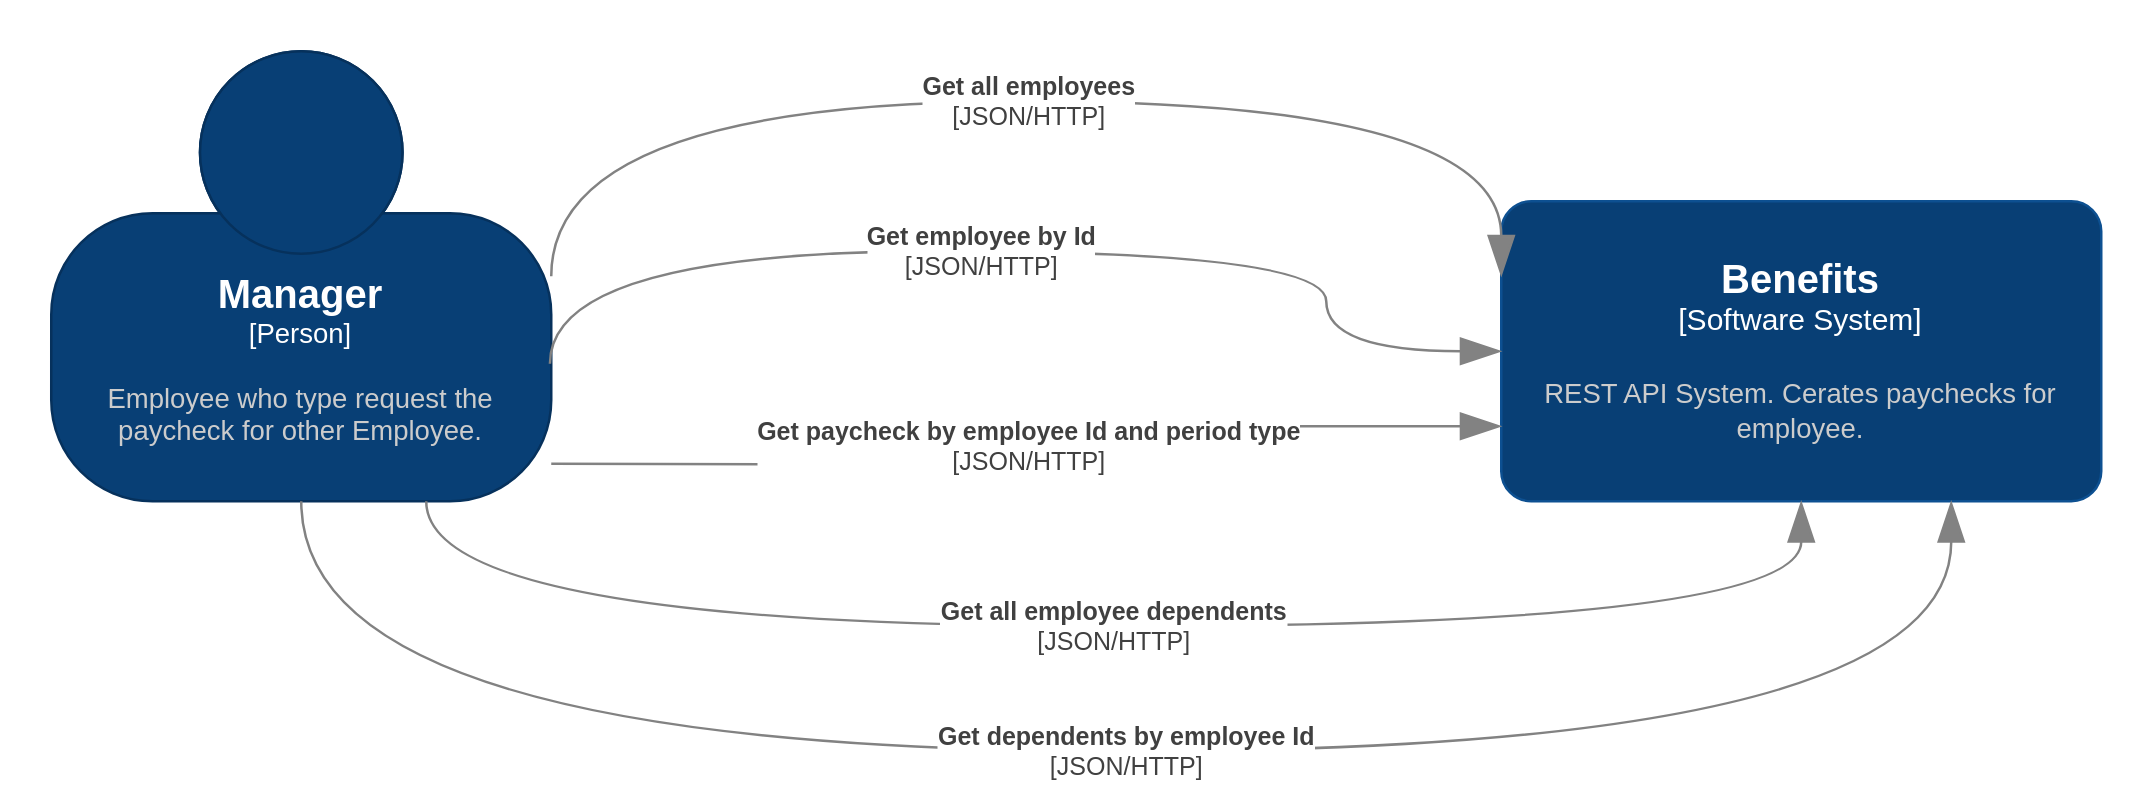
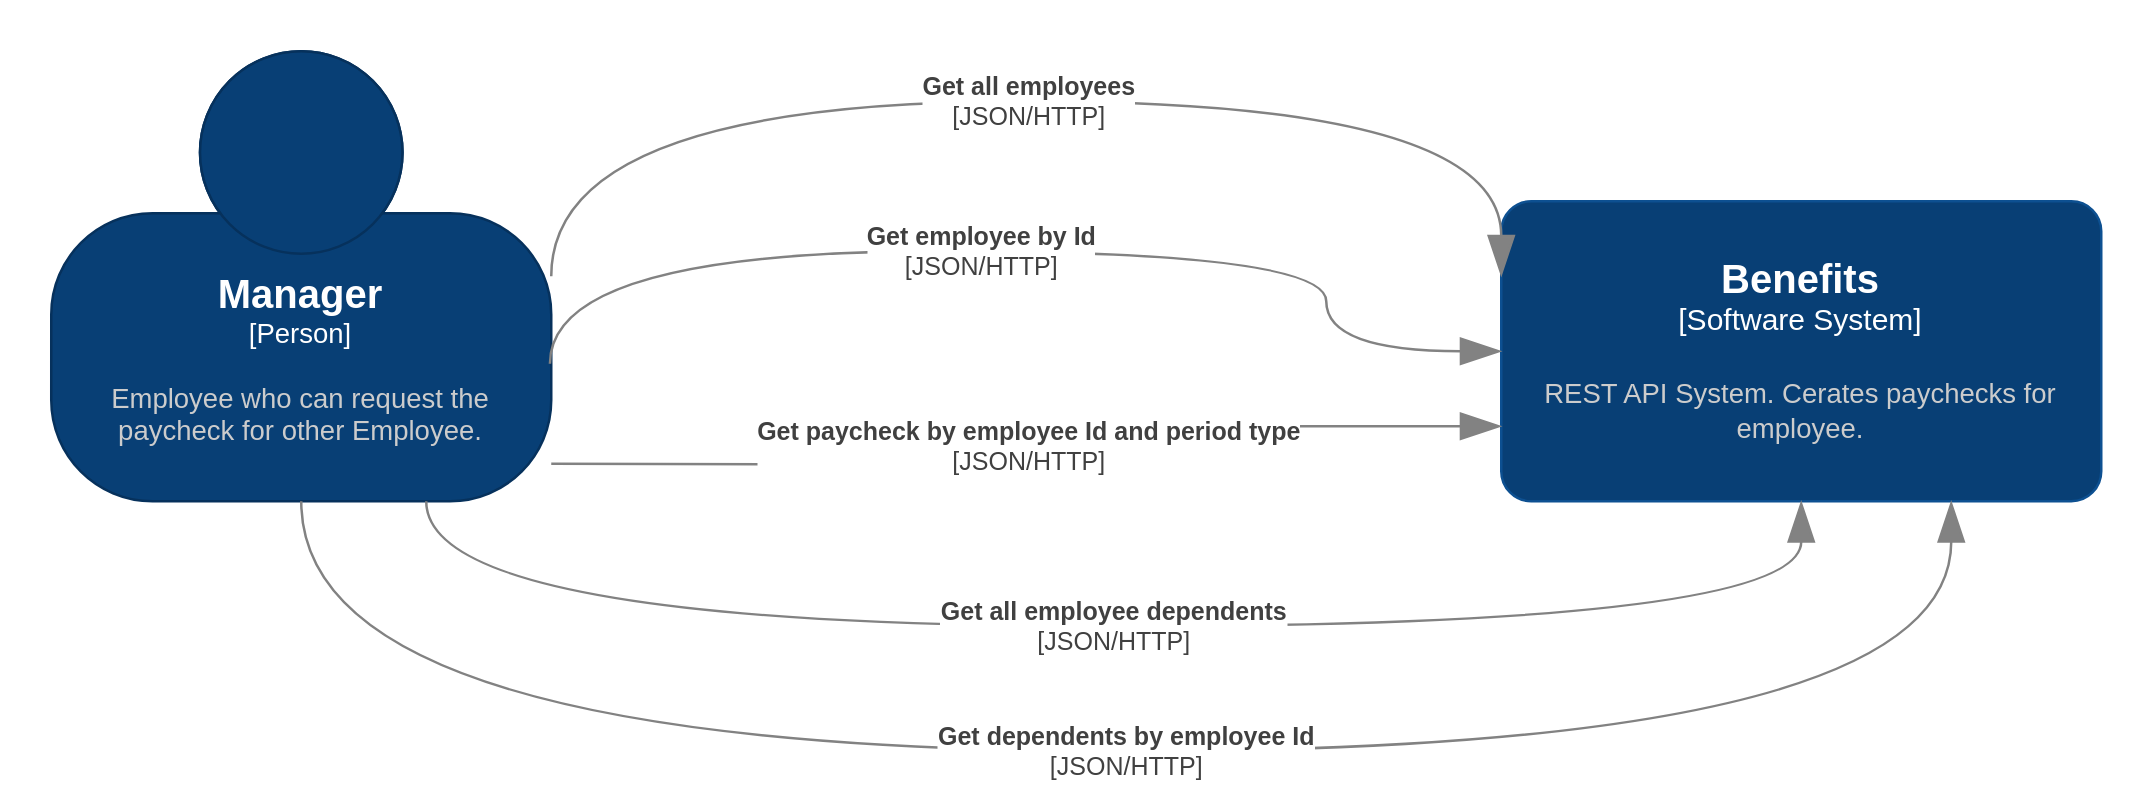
(301, 359) -> (301, 359)
